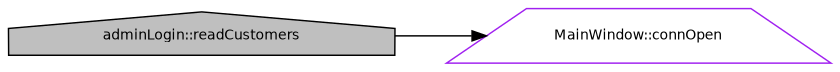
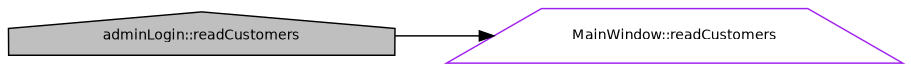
(639, 36) -> (675, 36)
